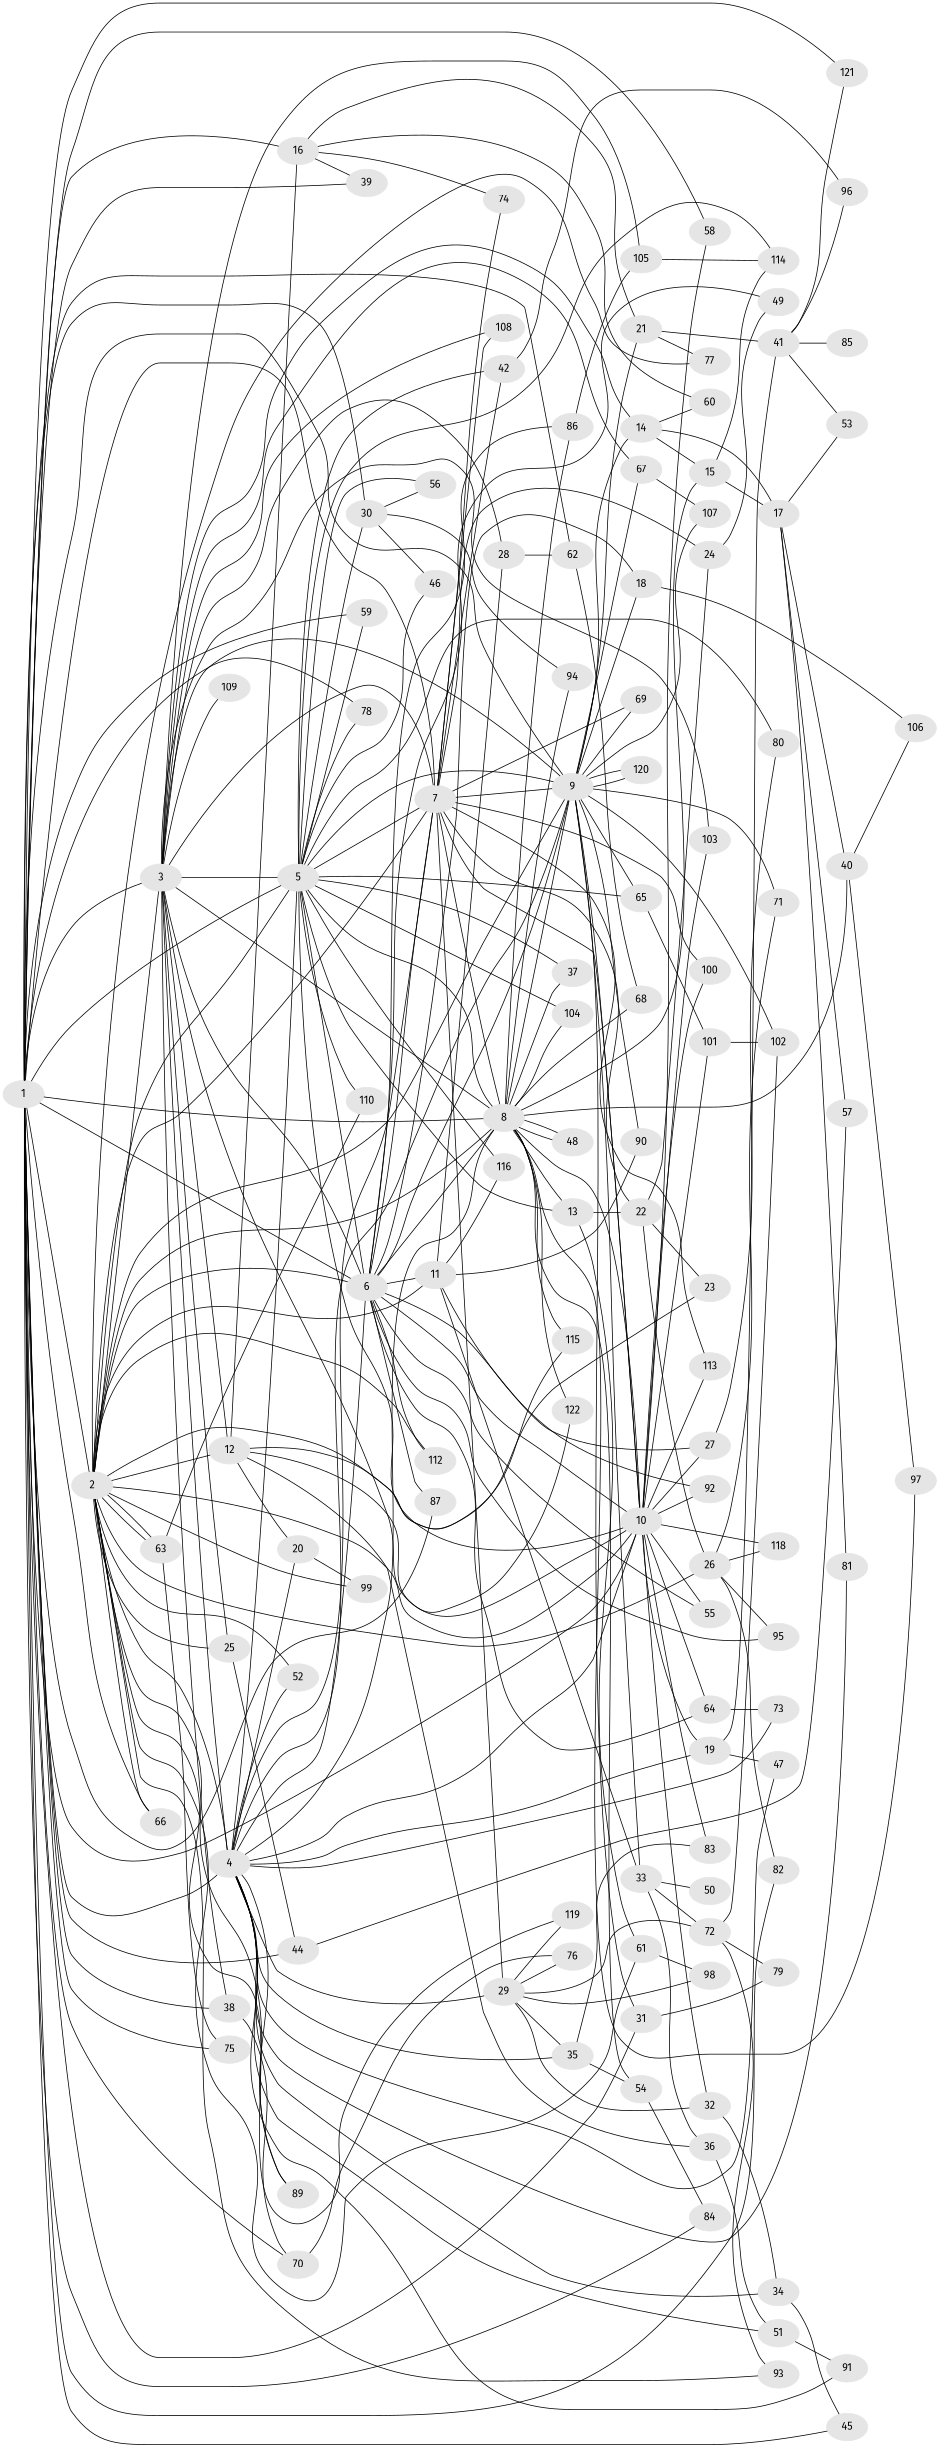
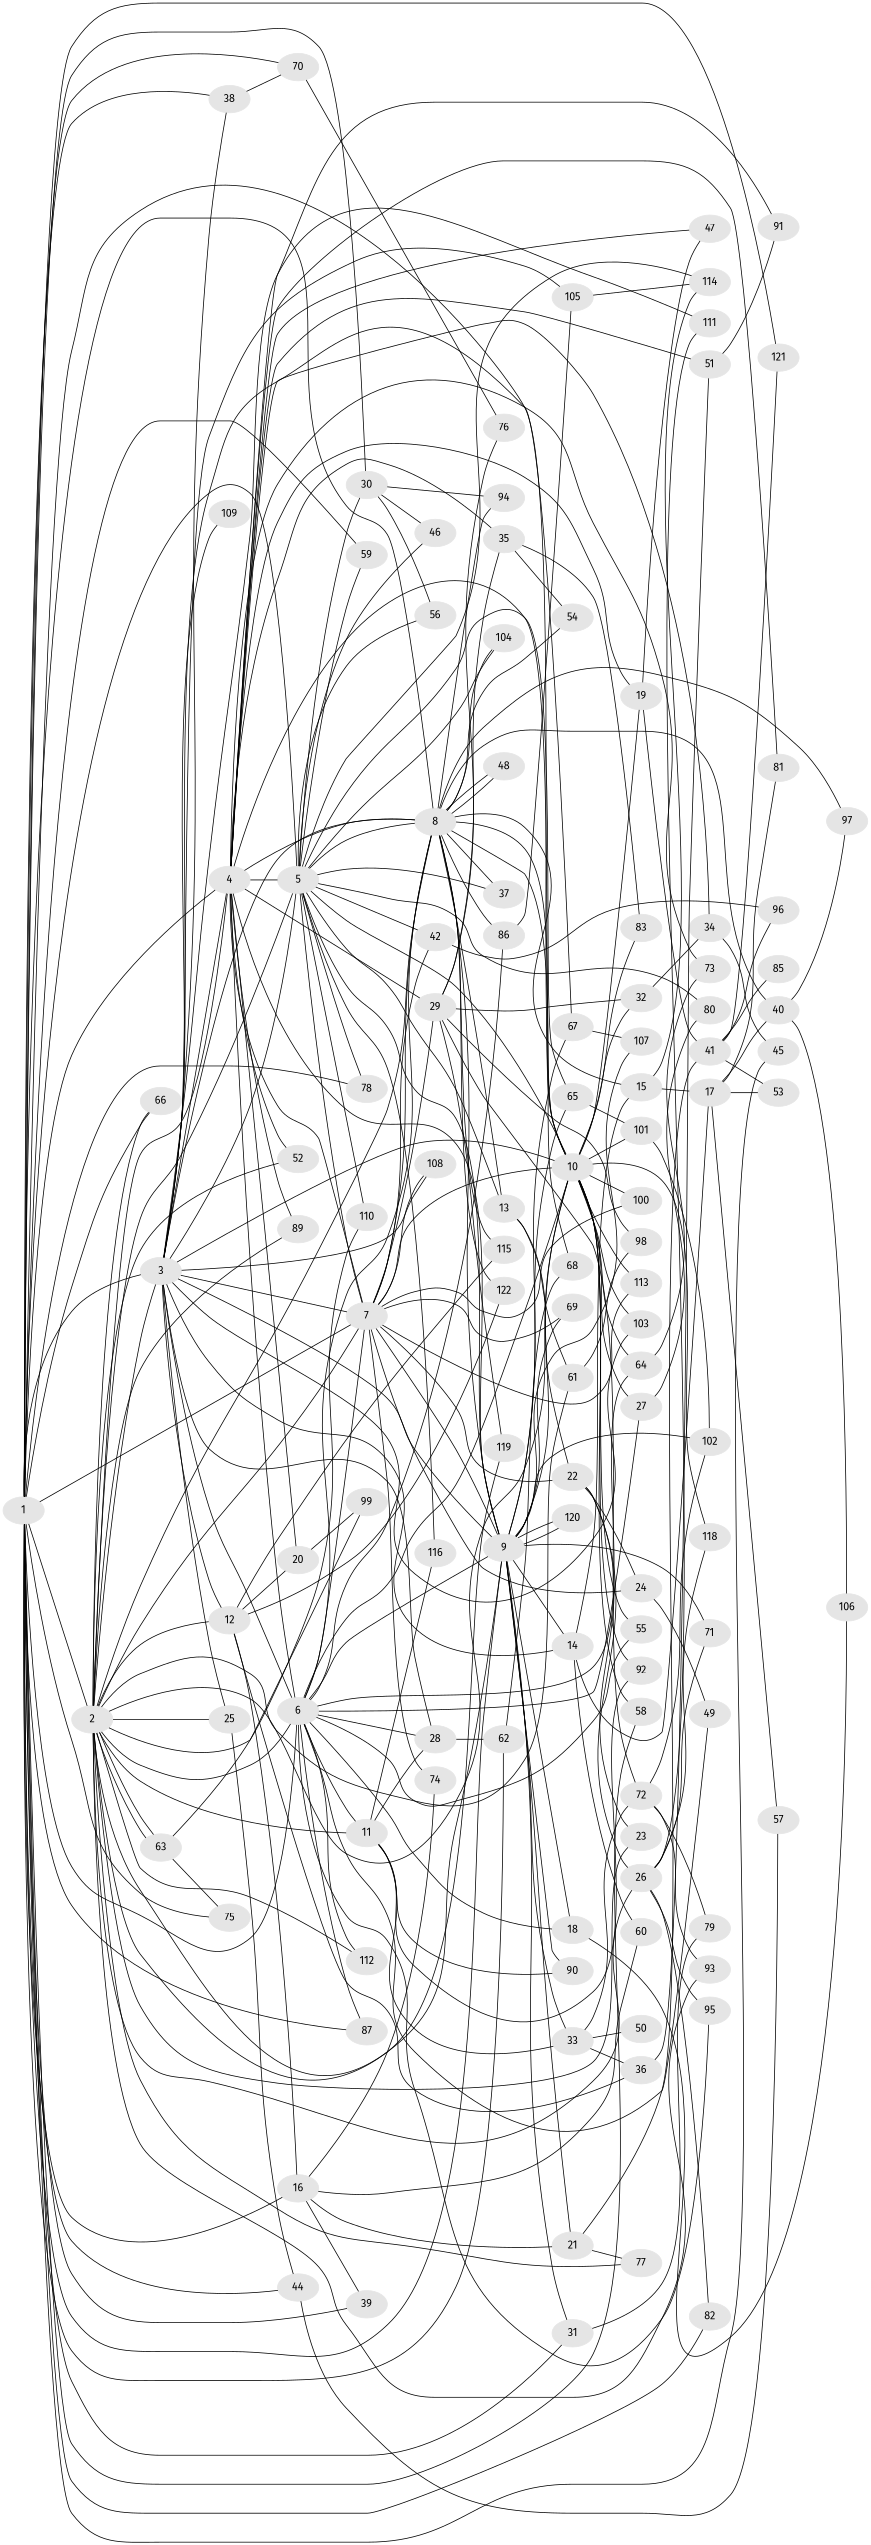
none -> (710, 323)
(332, 1082) -> (367, 1725)
(710, 2217) -> none
